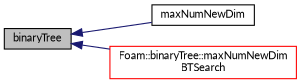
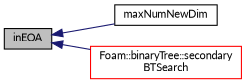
(38, 39) -> (28, 39)
(203, 63) -> (166, 63)
